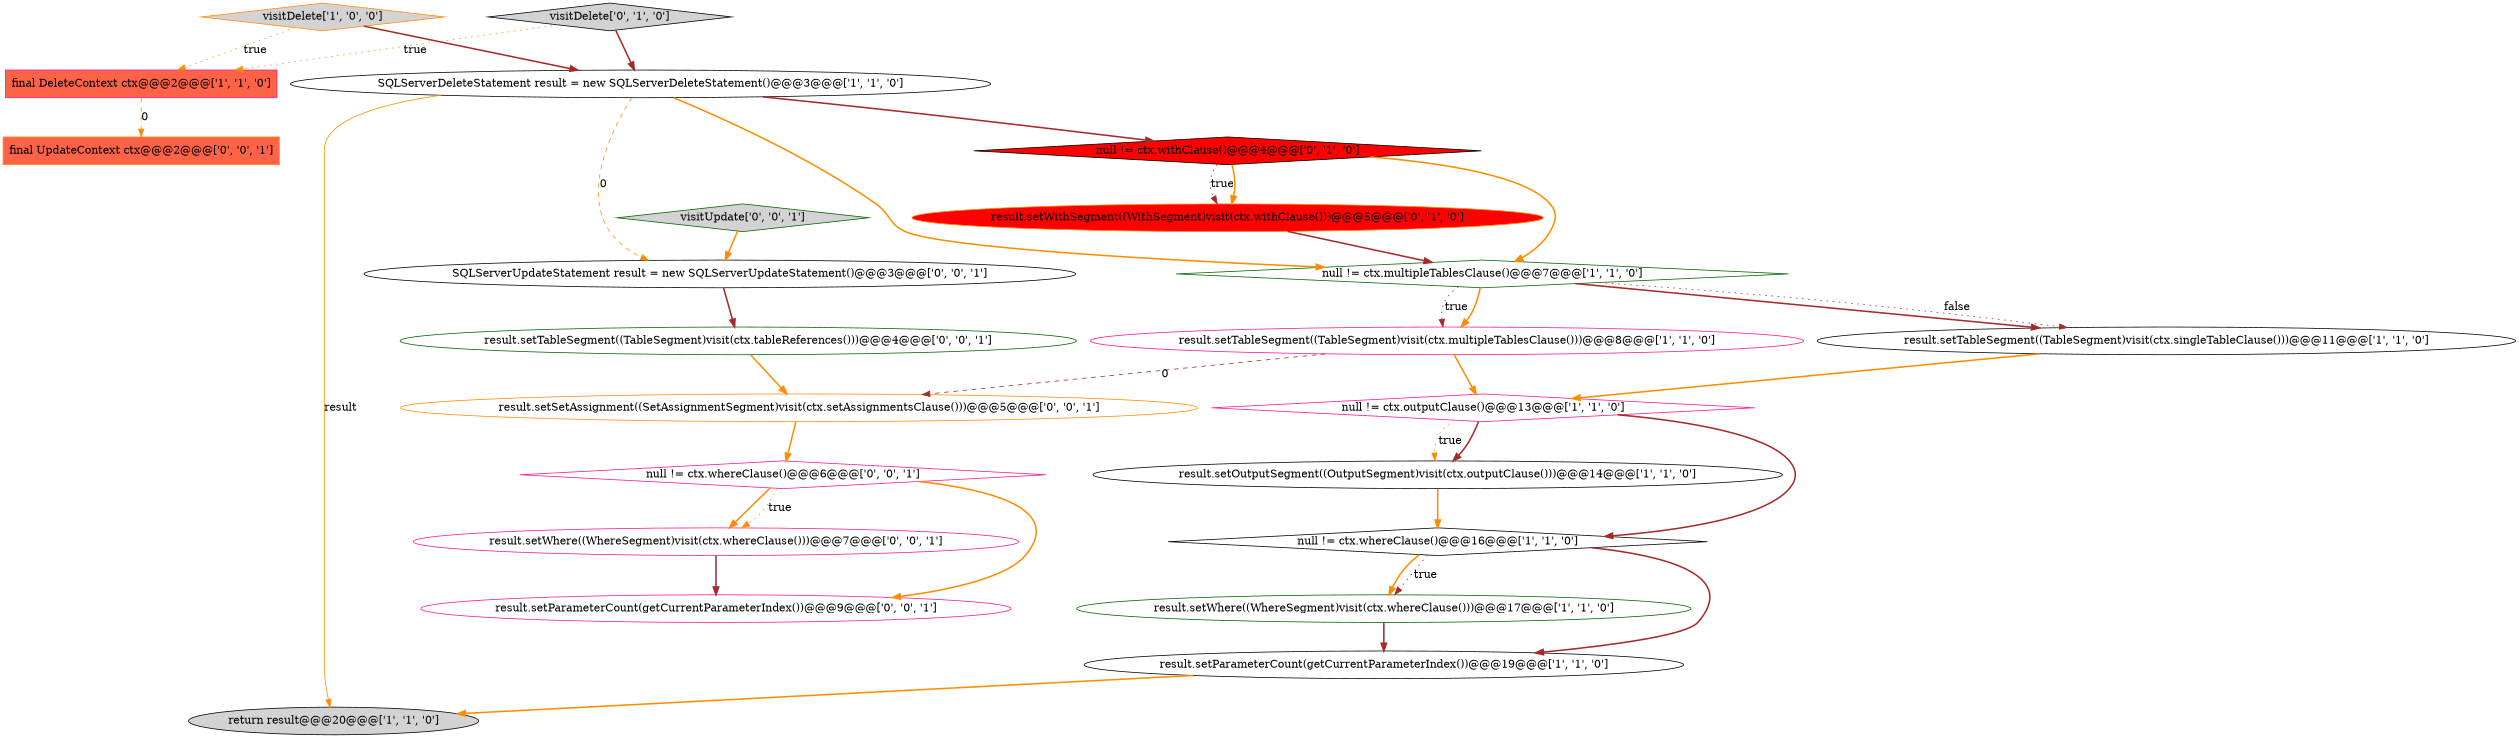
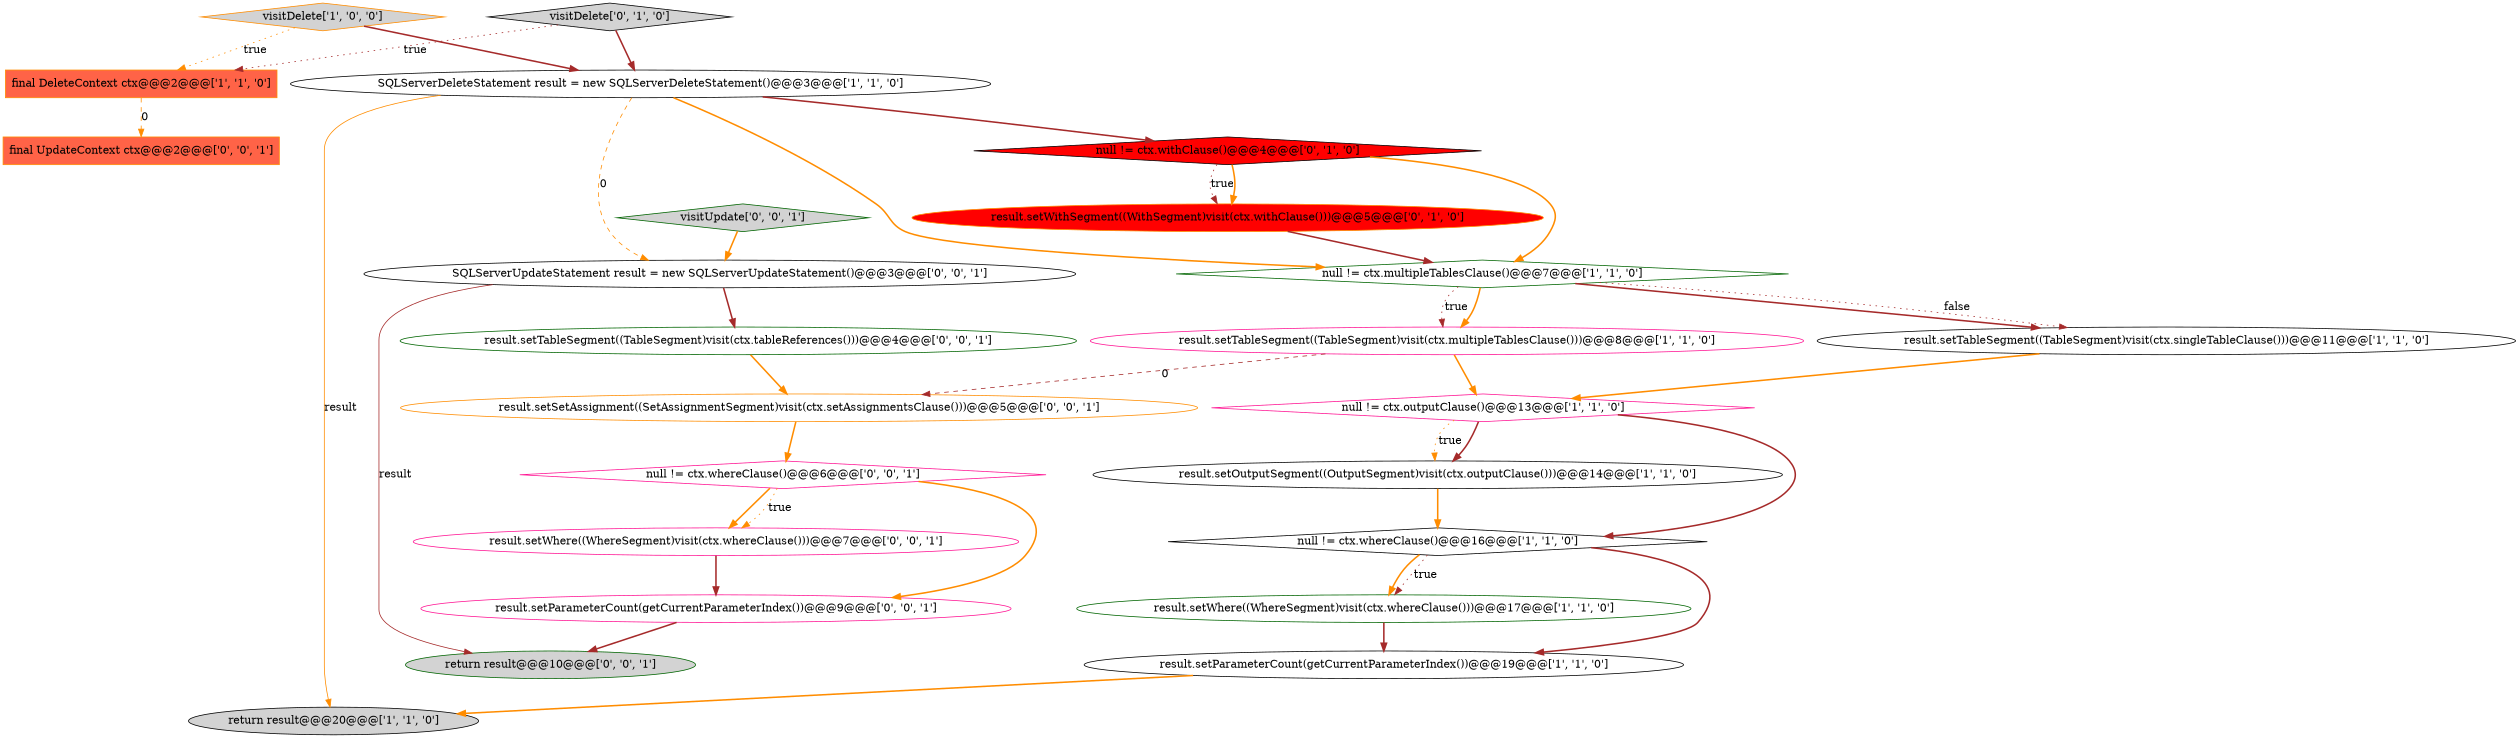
(400, 47) -> (400, 47)
(141, 84) -> (141, 84)
none -> (551, 665)
